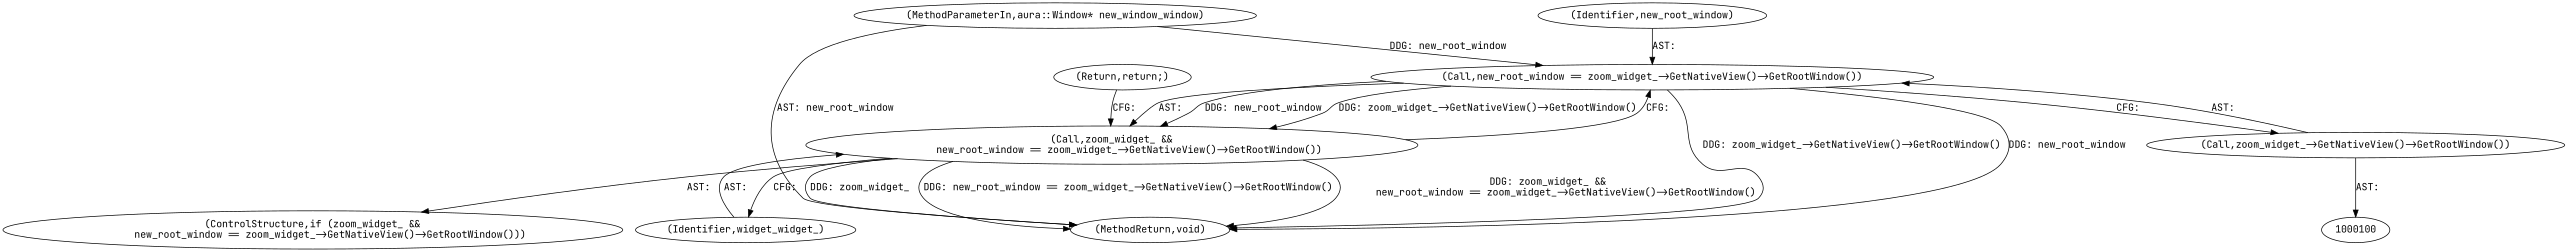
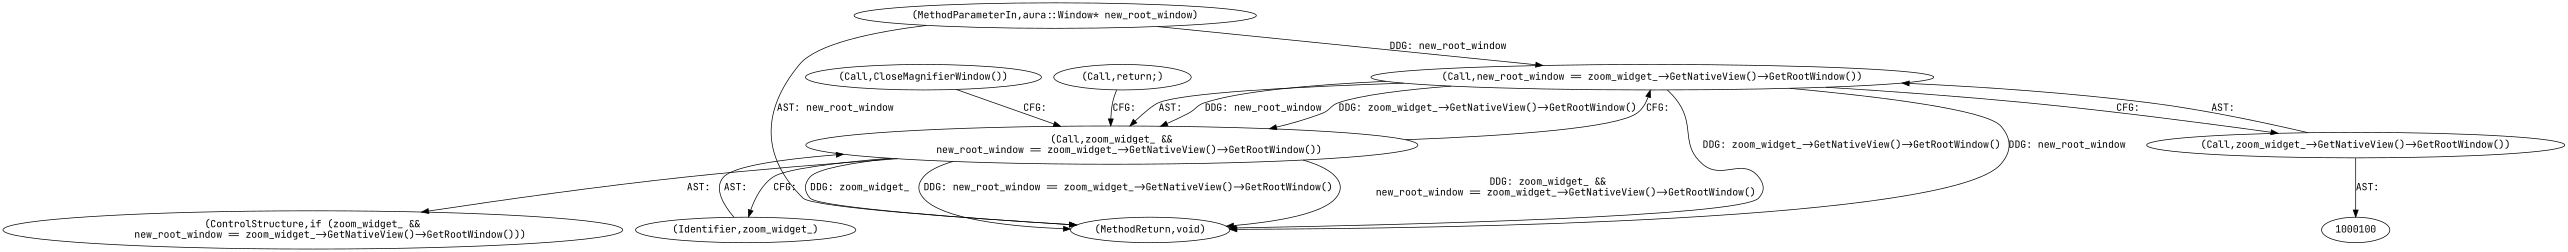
(1055, 16) -> (1055, 16)
(1652, 16) -> none
none -> (923, 77)
(1122, 77) -> (1122, 77)
(746, 230) -> (746, 230)
